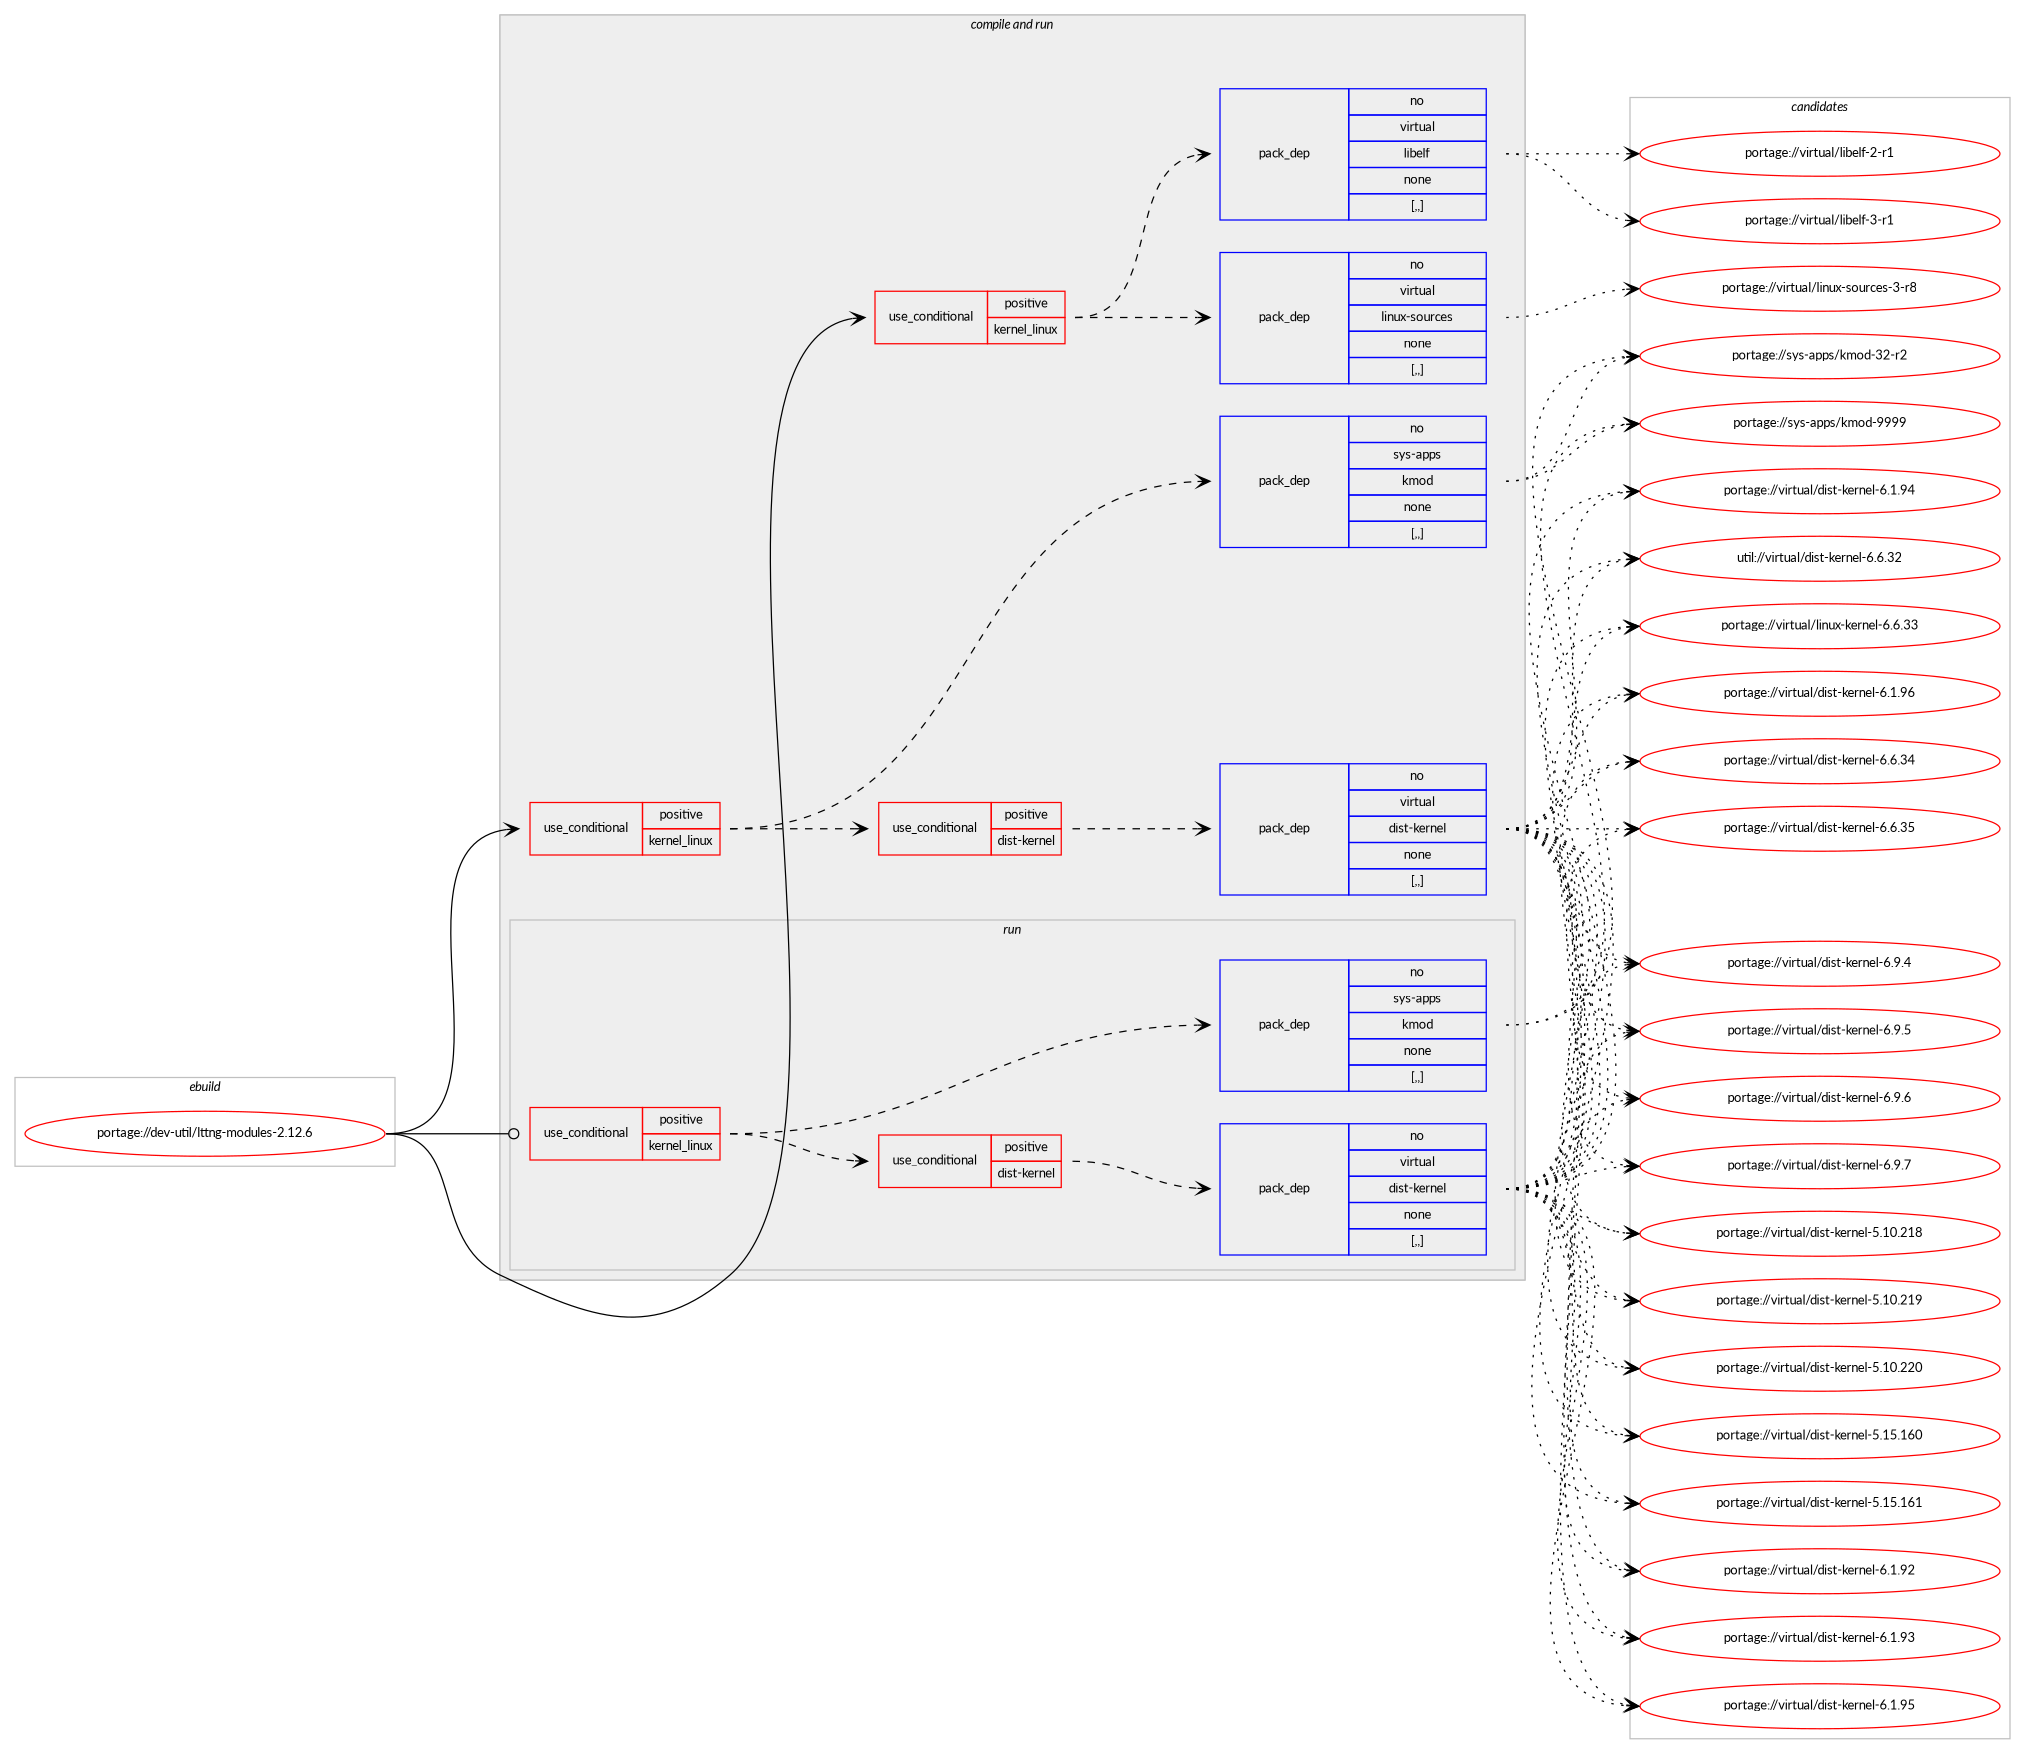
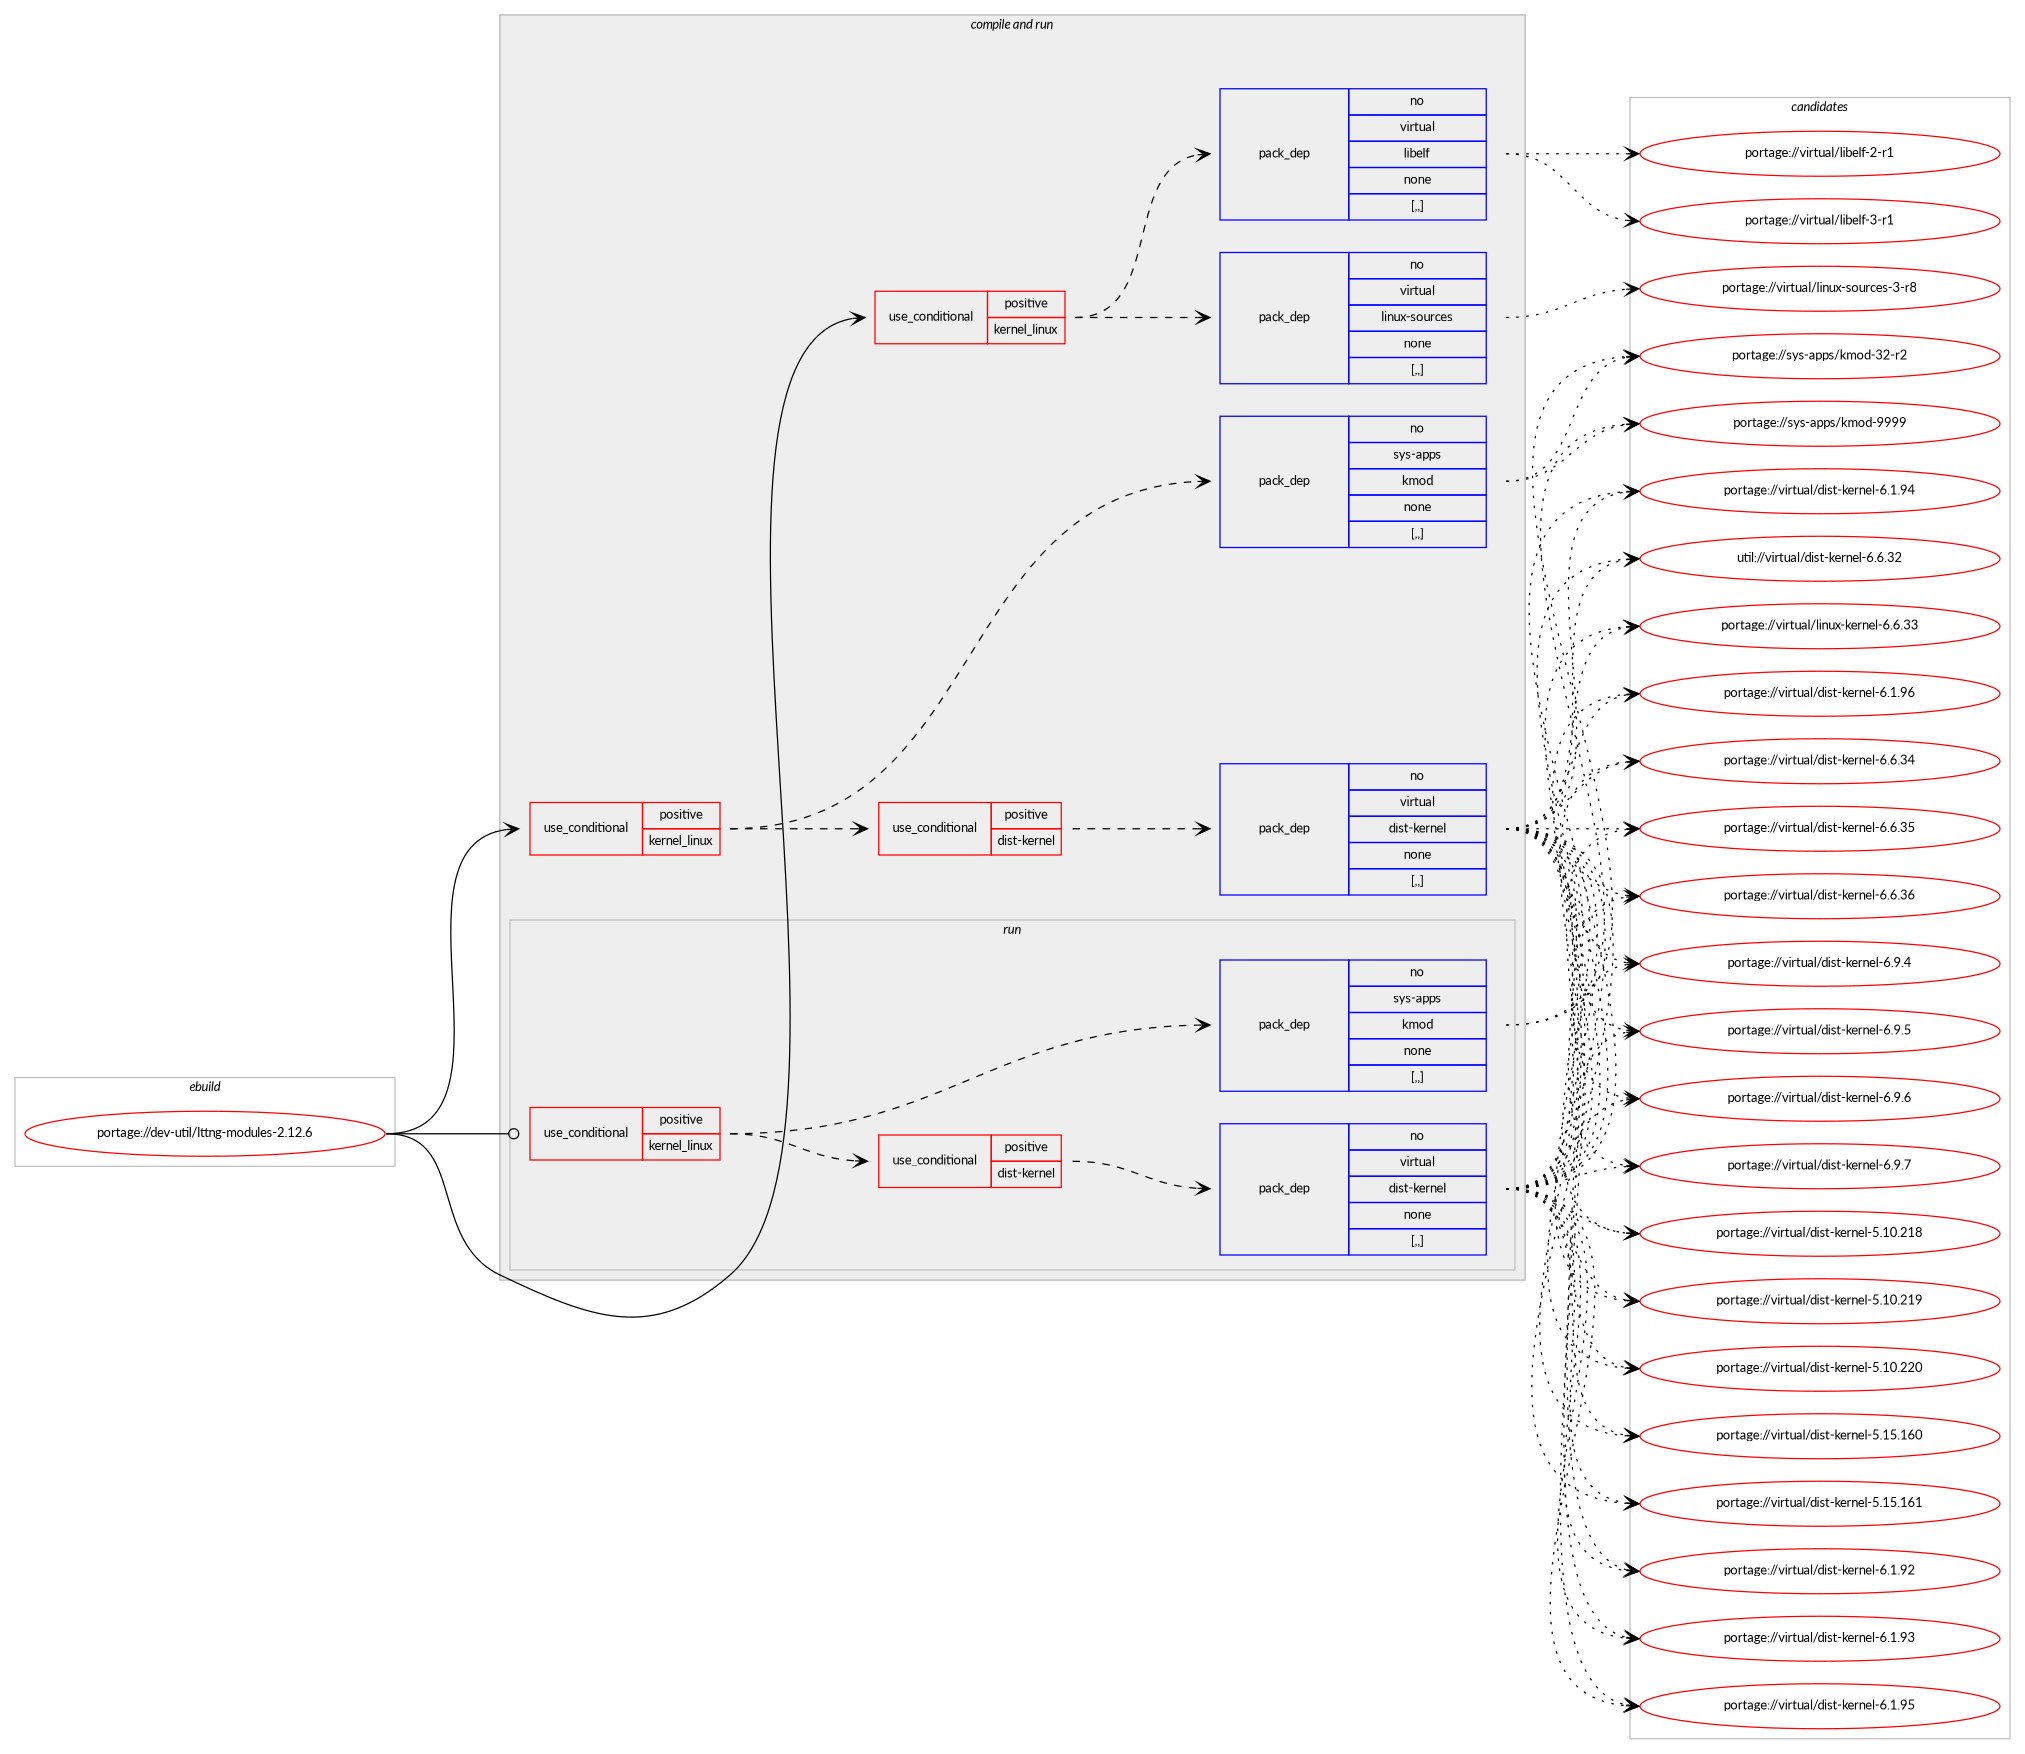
none -> (1820, 896)
